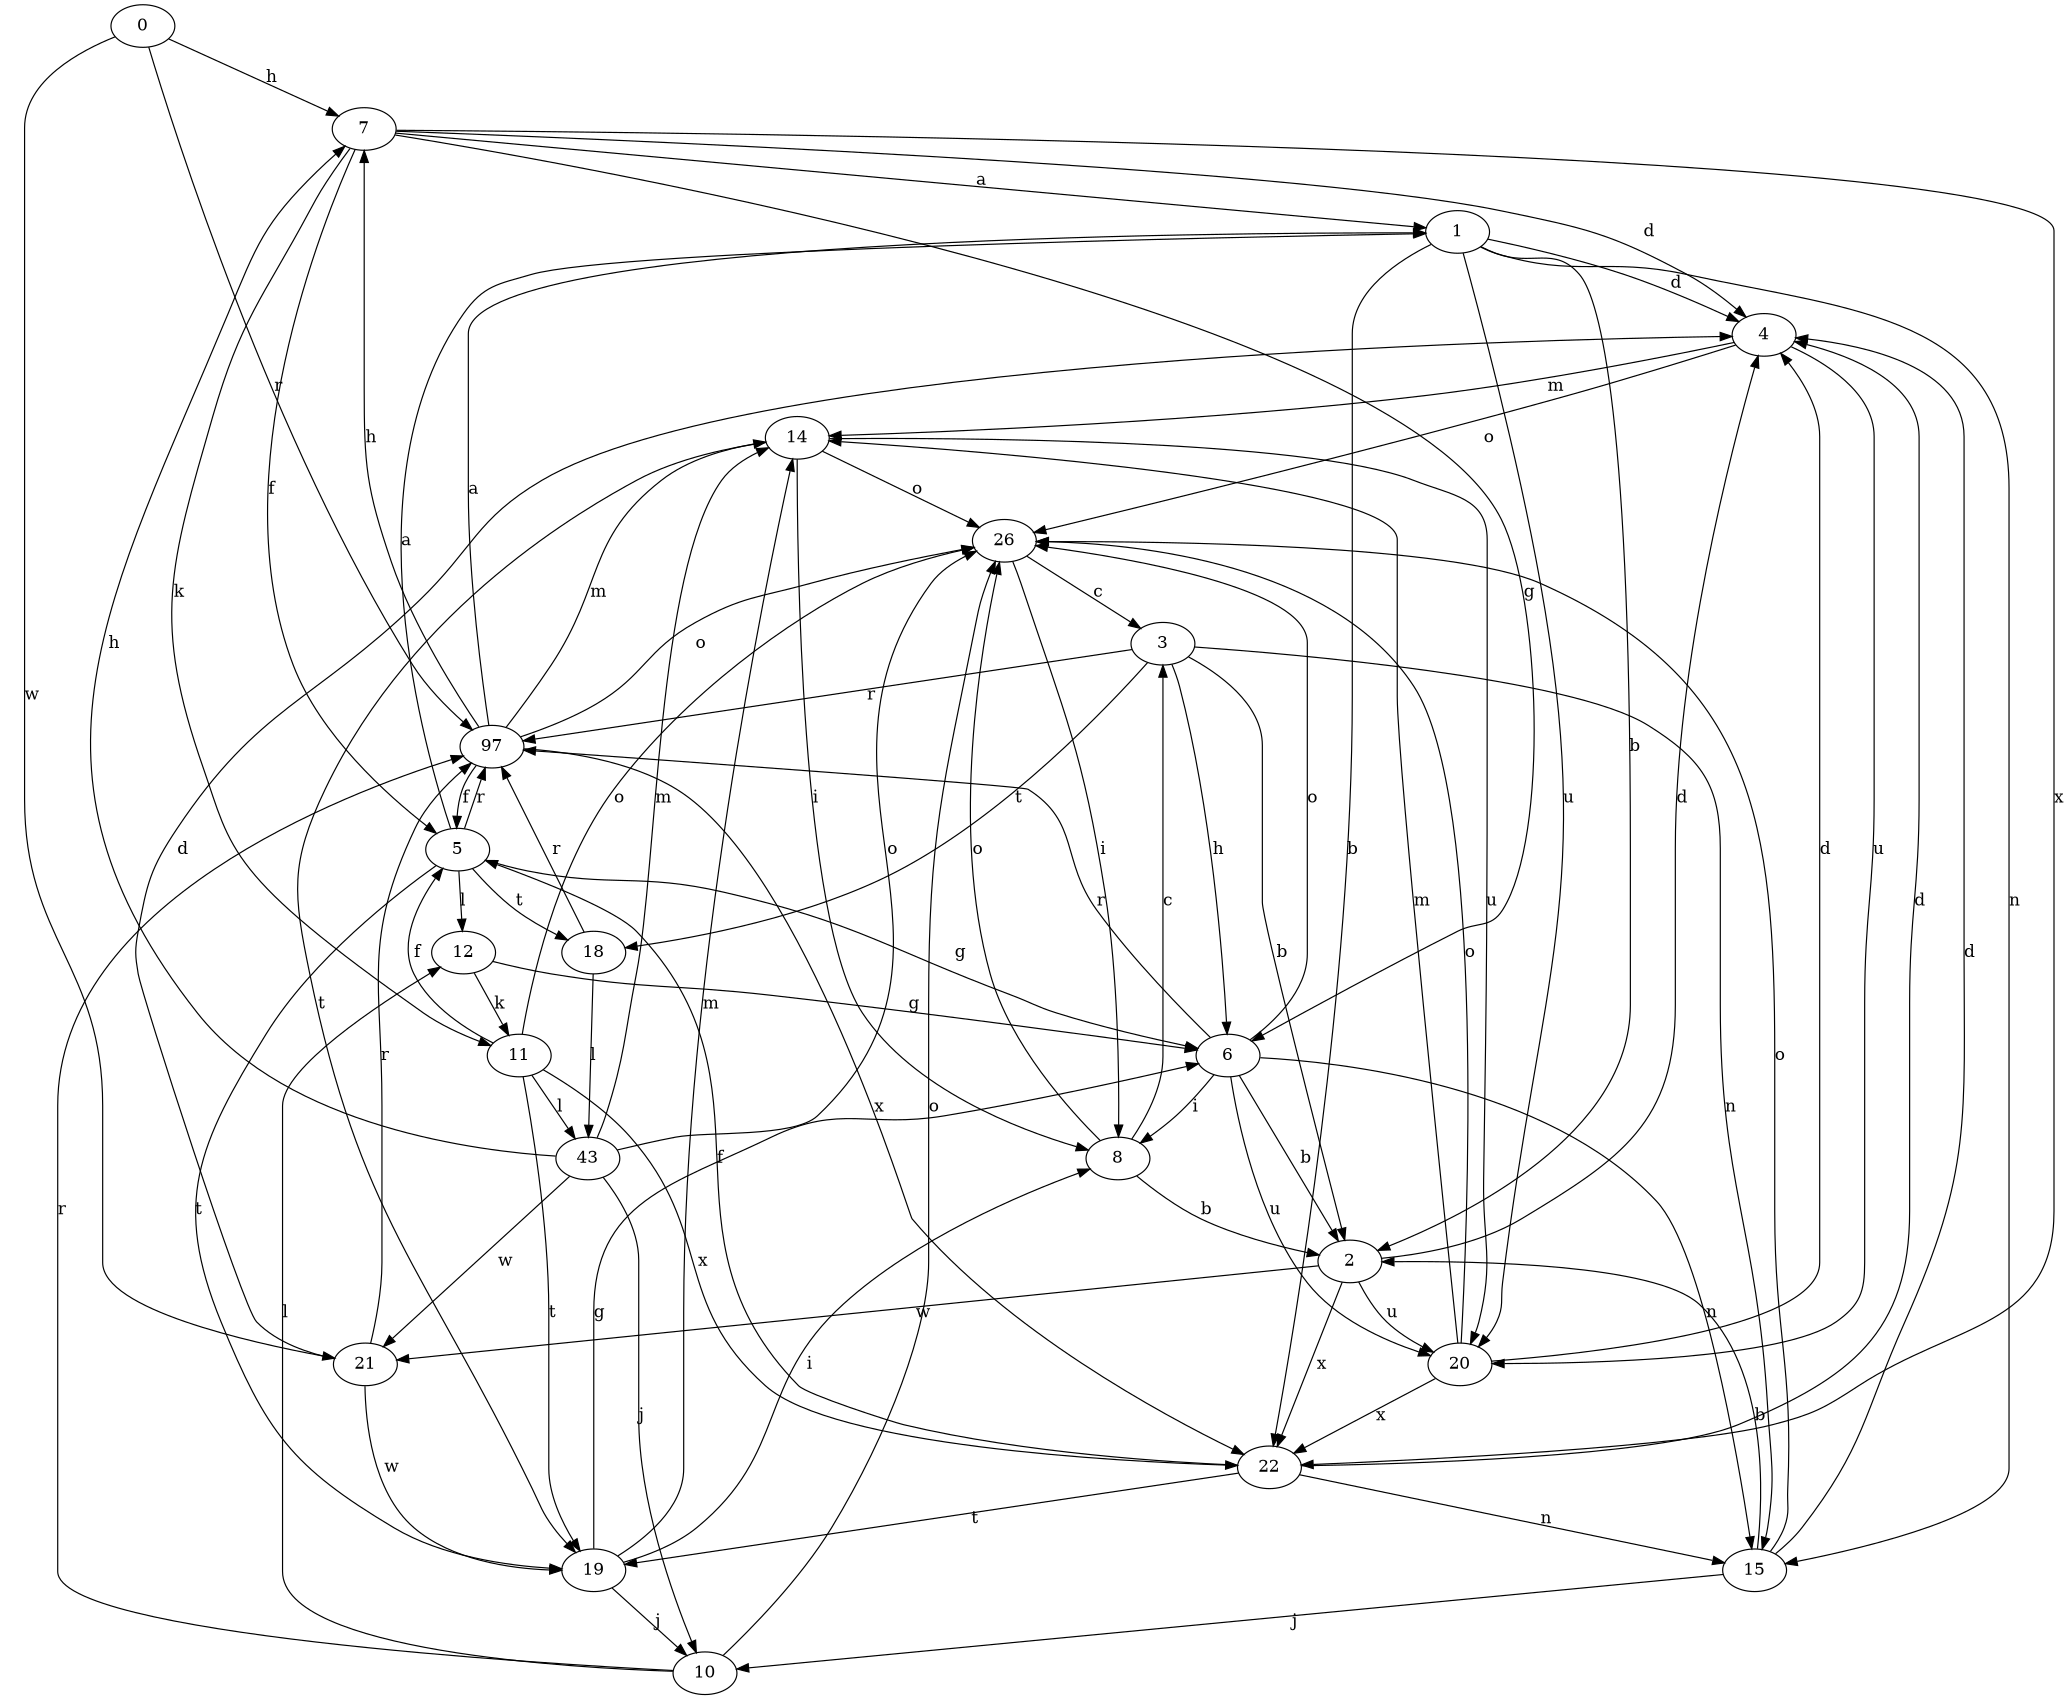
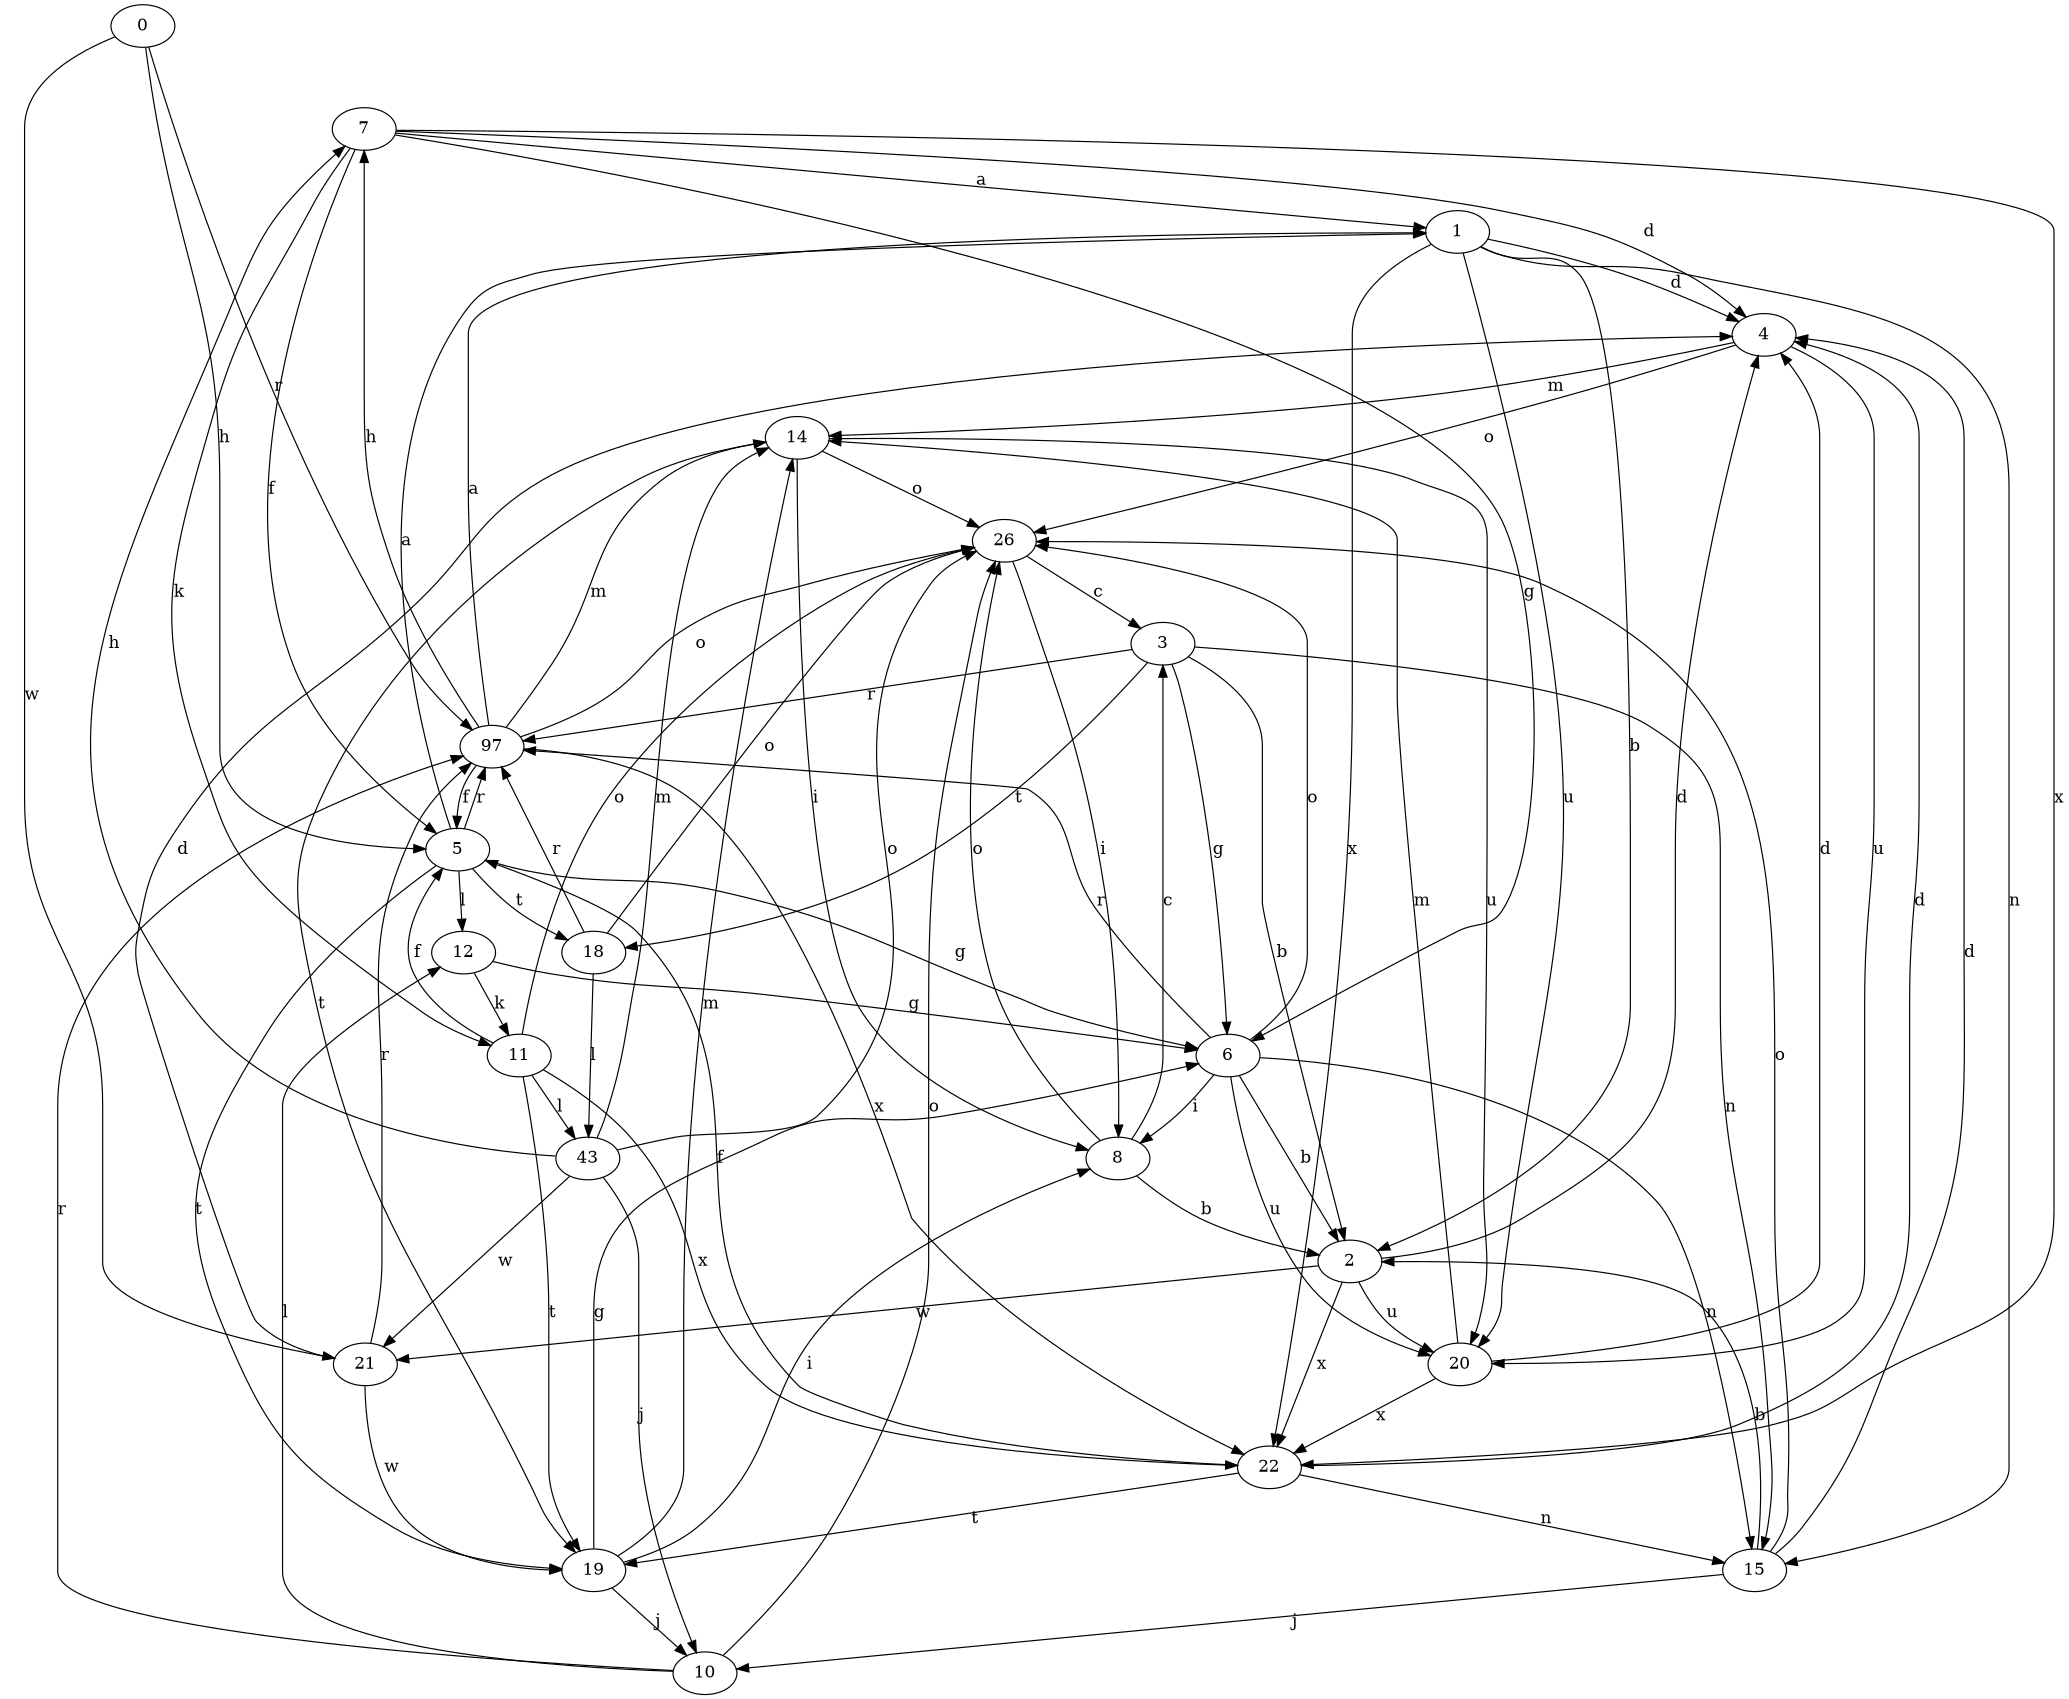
(248, 75) -> (220, 514)
(1450, 809) -> (768, 722)
(1219, 850) -> (1219, 850)
(1353, 850) -> (1353, 850)
